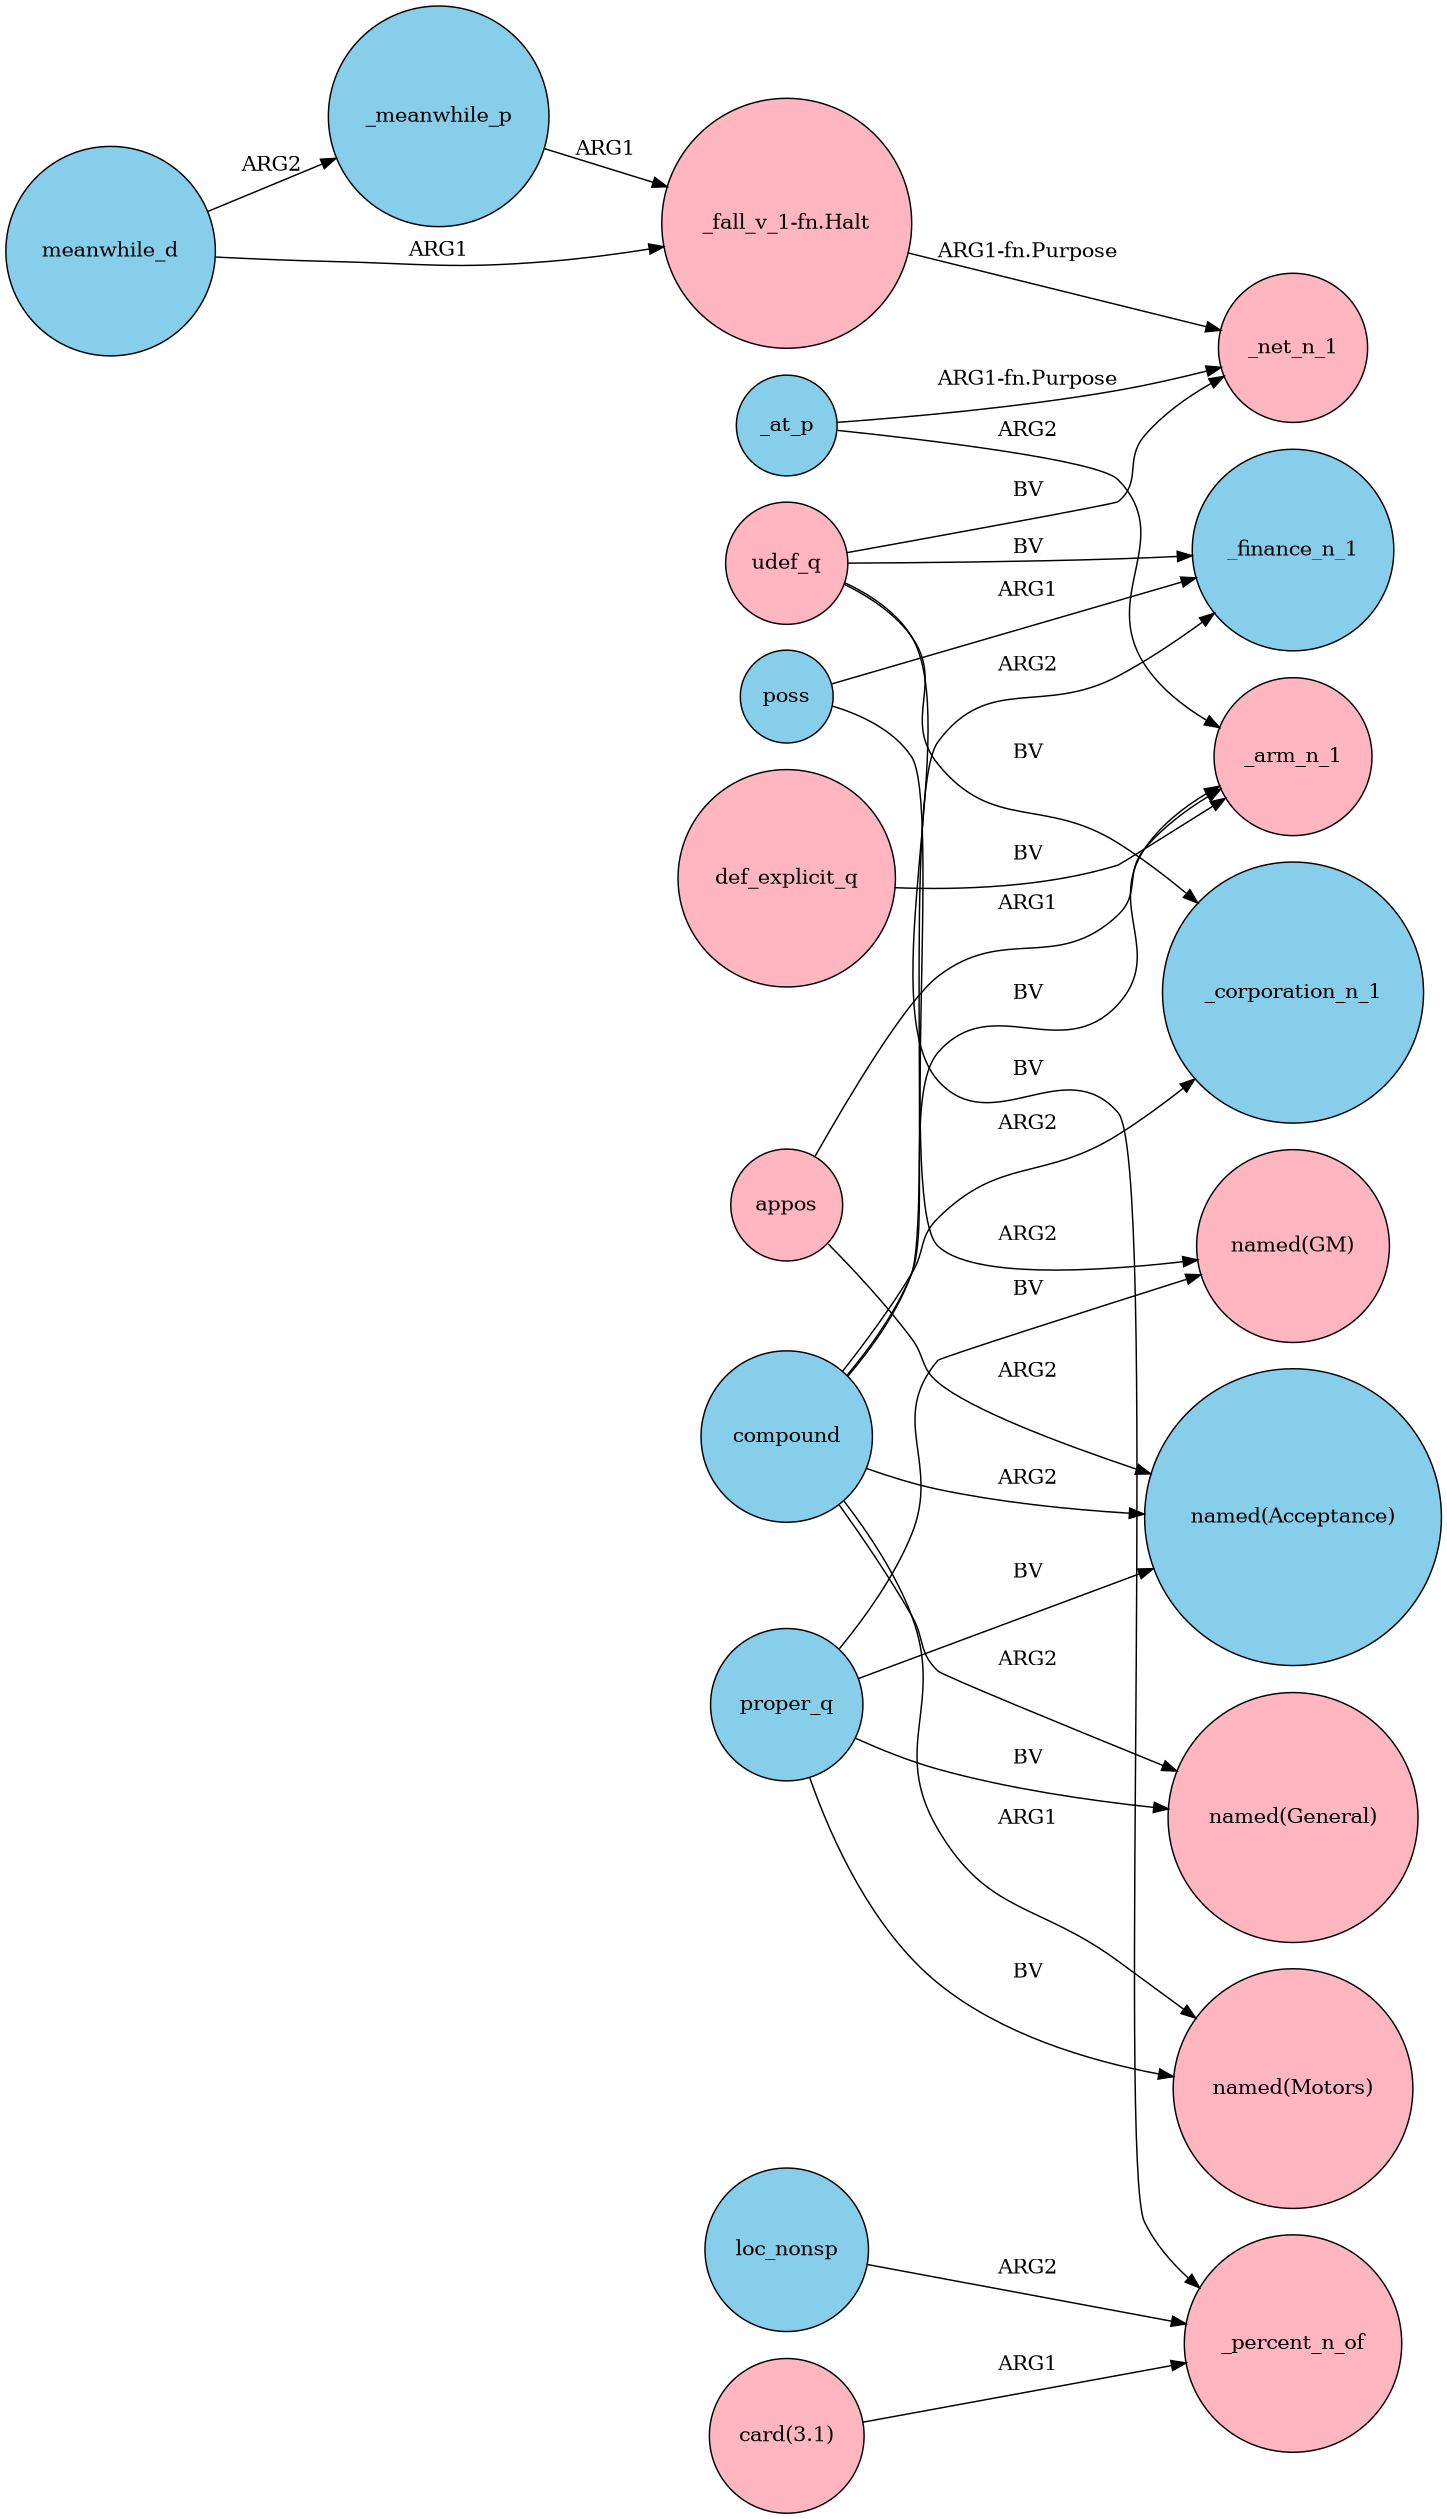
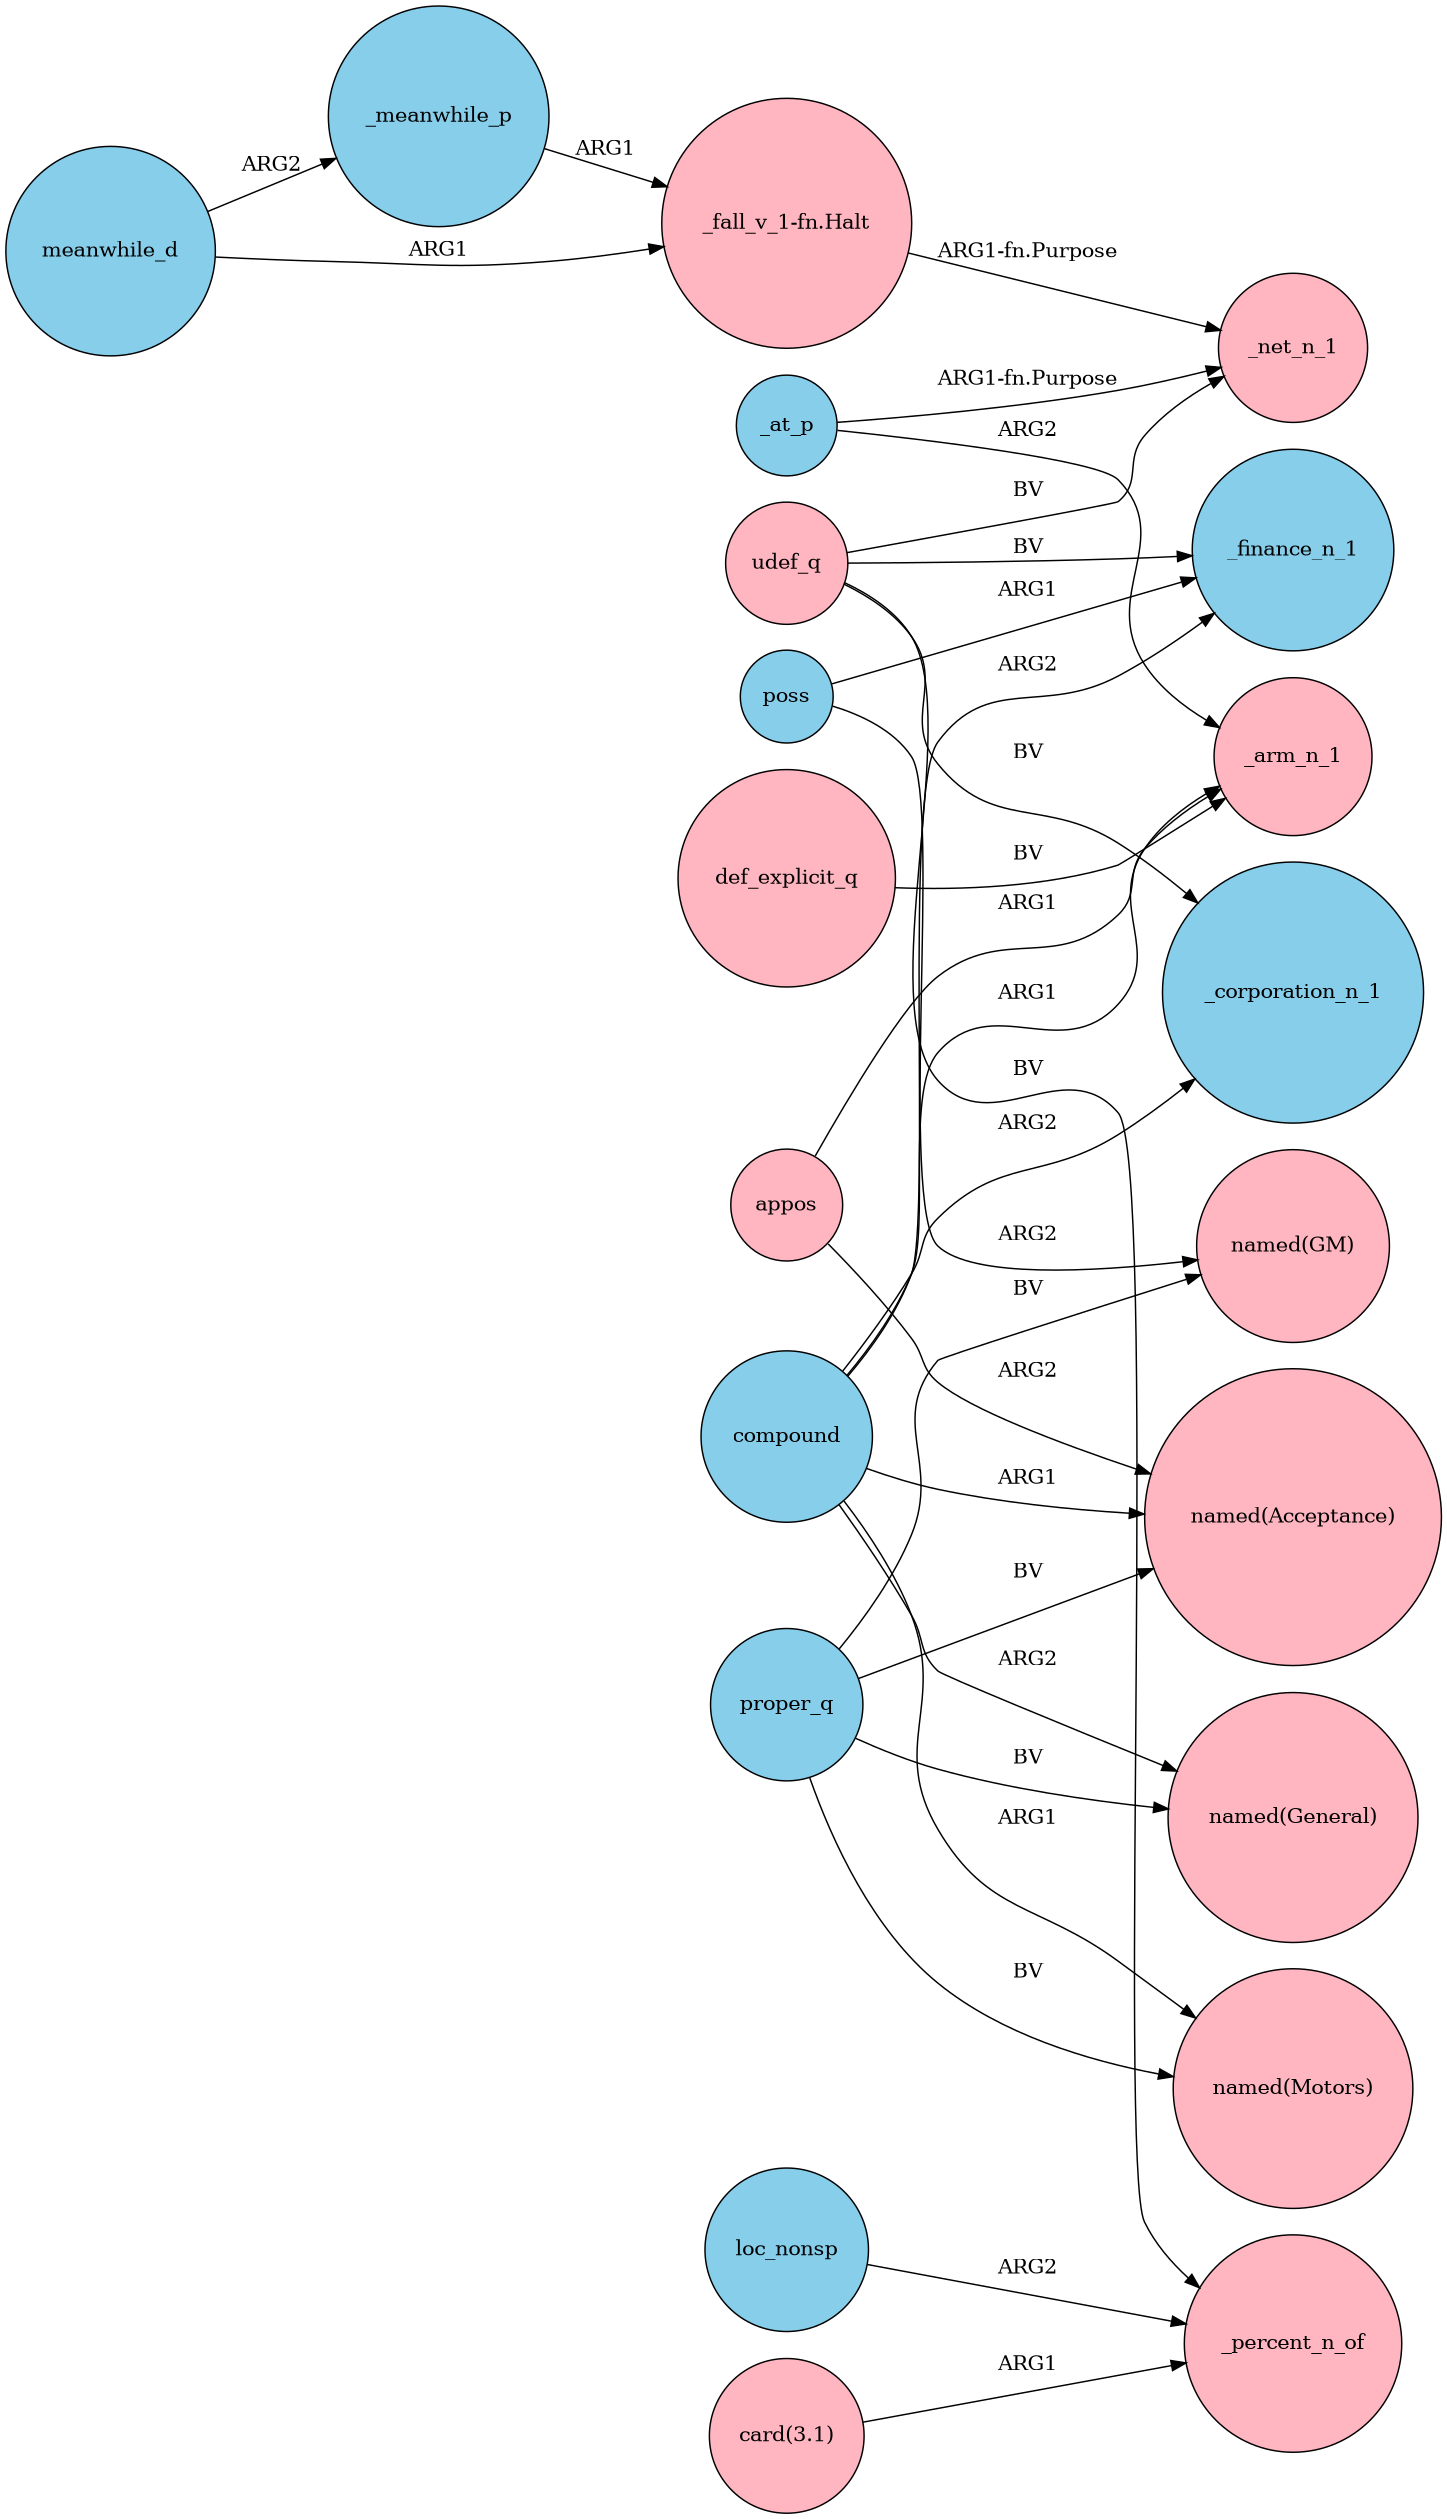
(1028, 993) -> (1028, 993)
(1028, 1478) -> (1028, 1478)
(1293, 1517) -> (1293, 1517)
